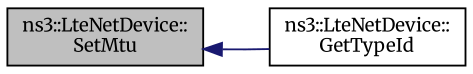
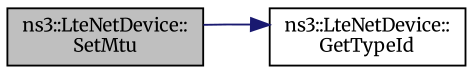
(246, 49) -> (227, 25)
